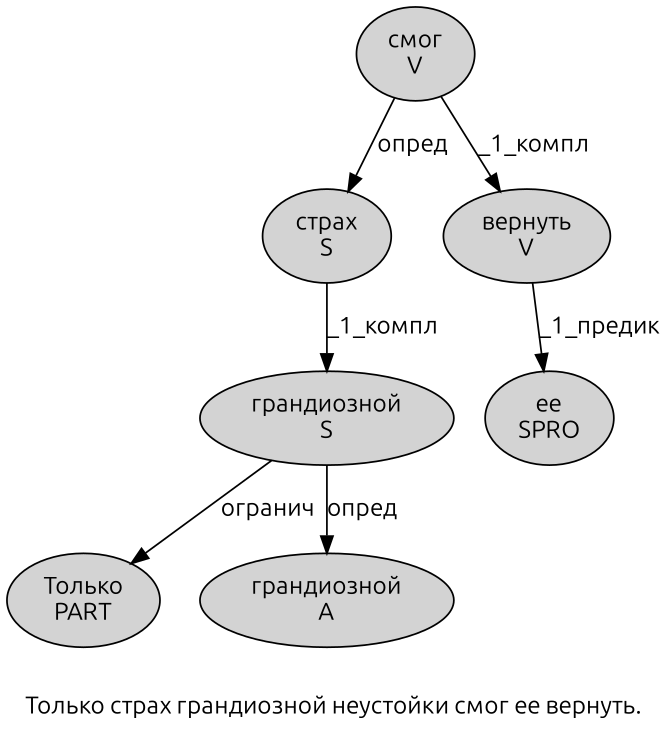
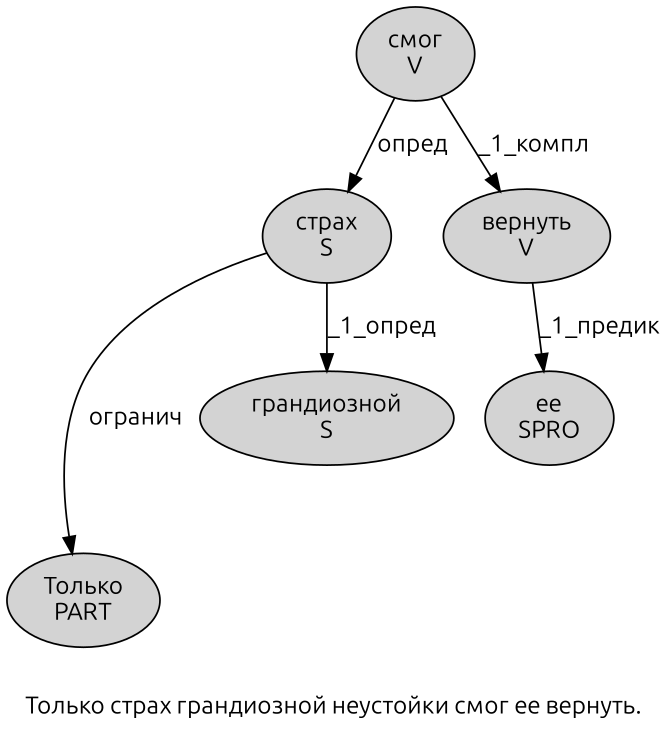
(383, 327) -> (383, 327)
(209, 507) -> (103, 352)
(327, 600) -> none
